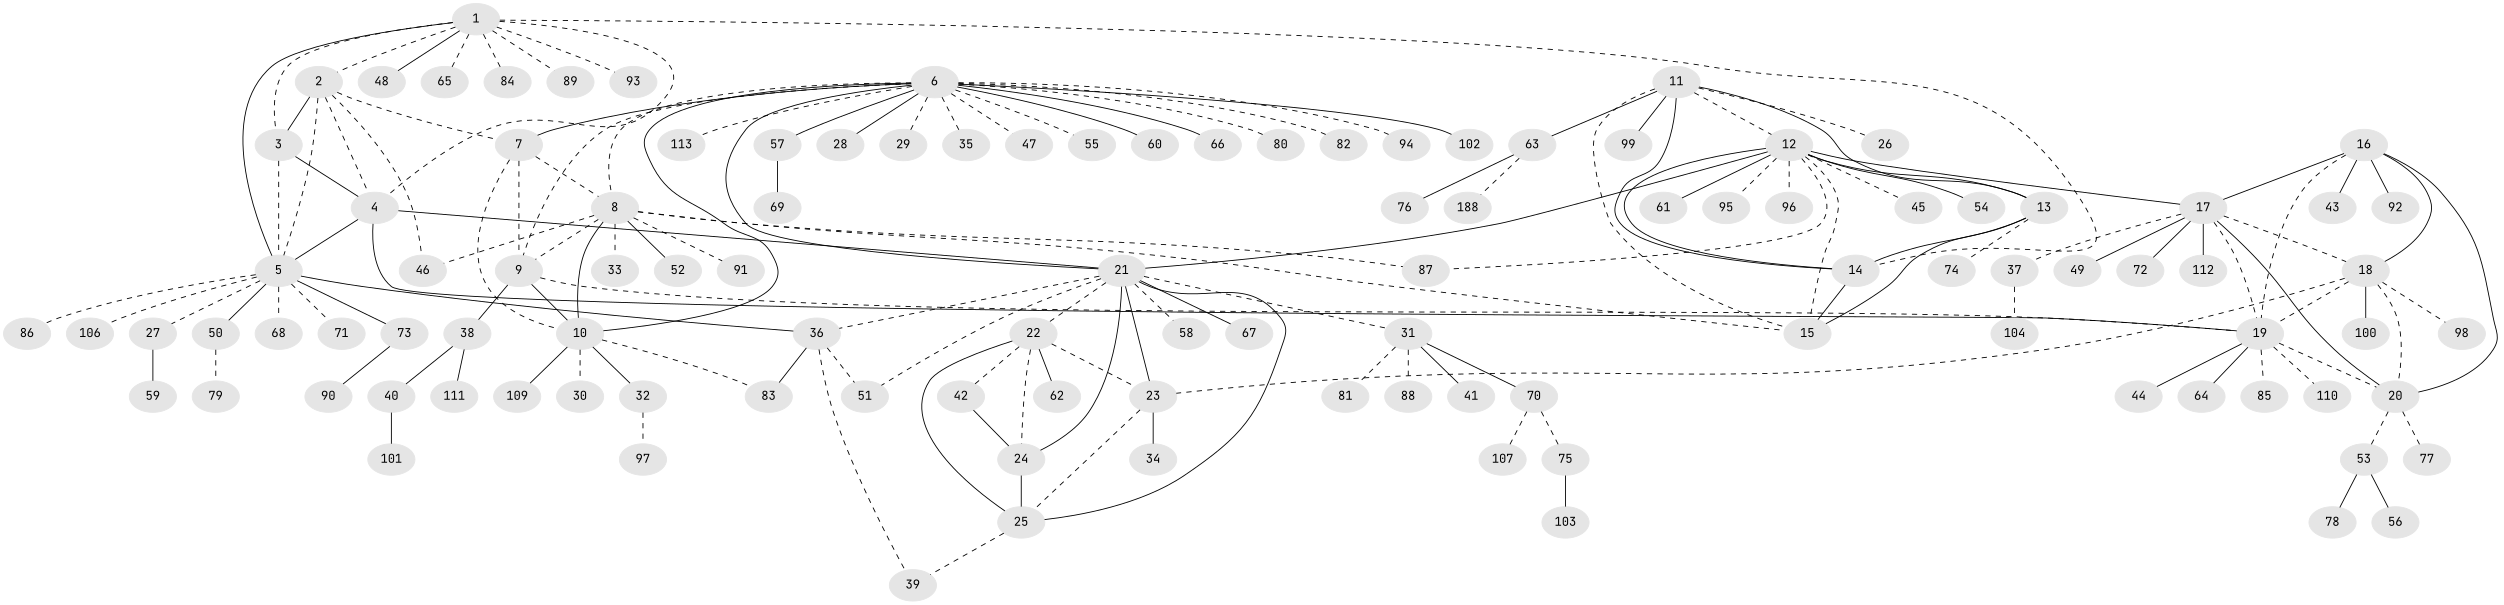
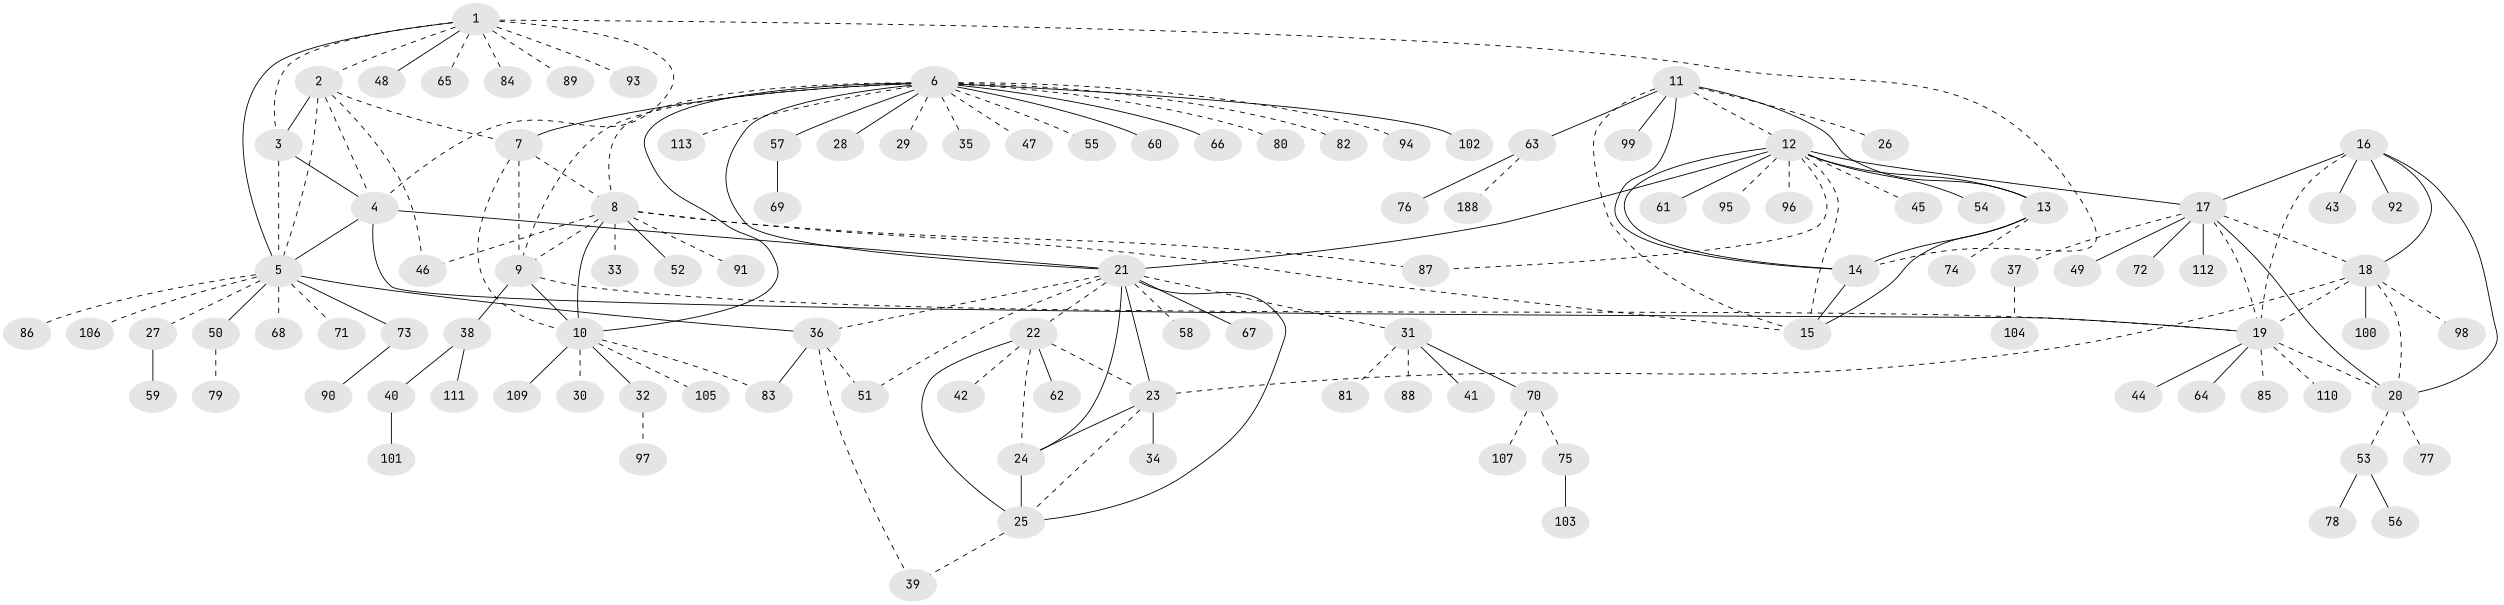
none -> (706, 397)
(991, 428) -> (1087, 428)
